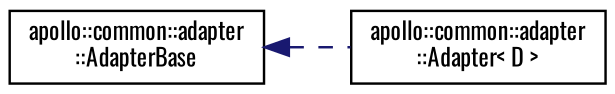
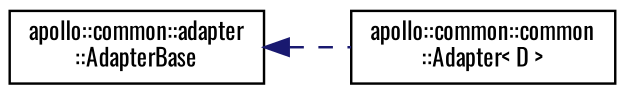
(478, 47) -> (483, 47)
